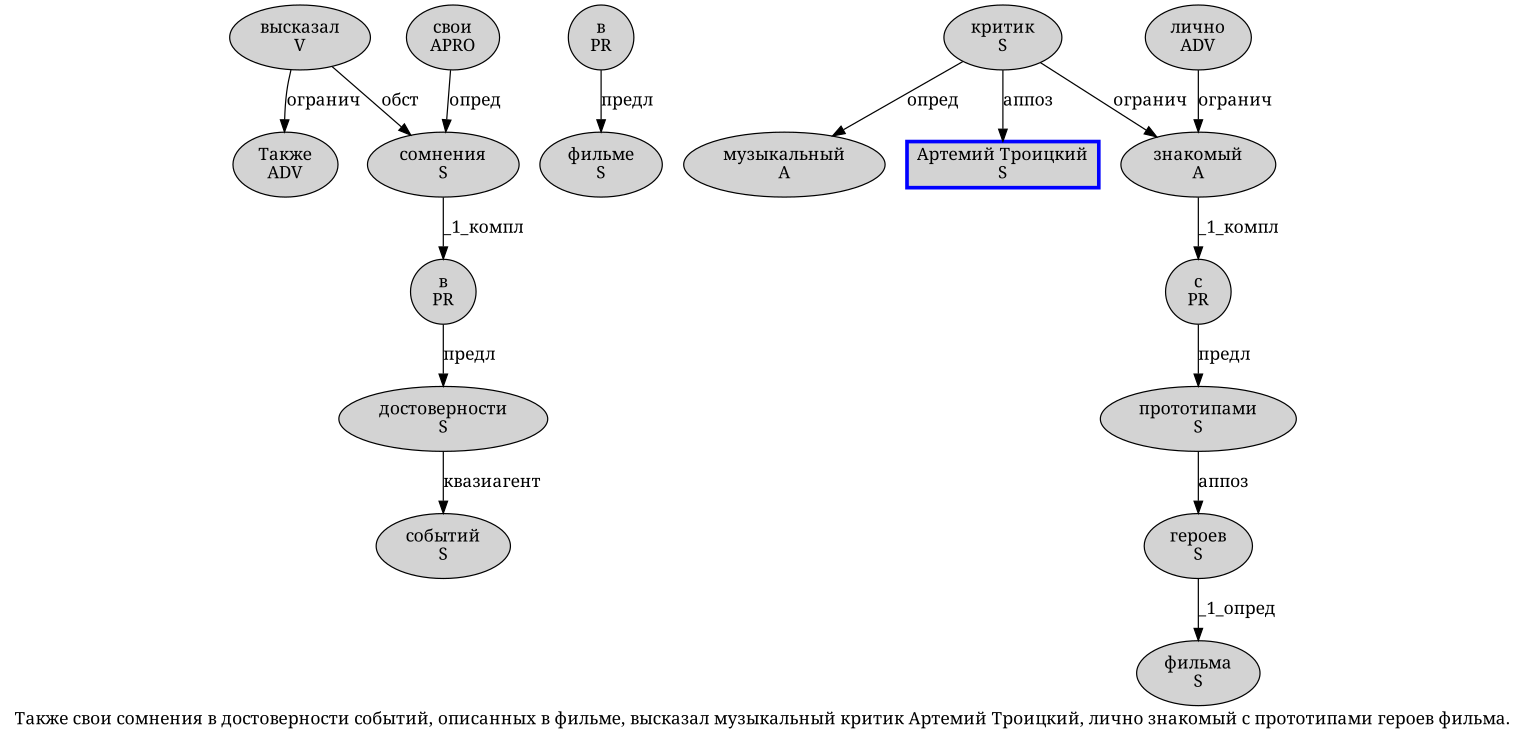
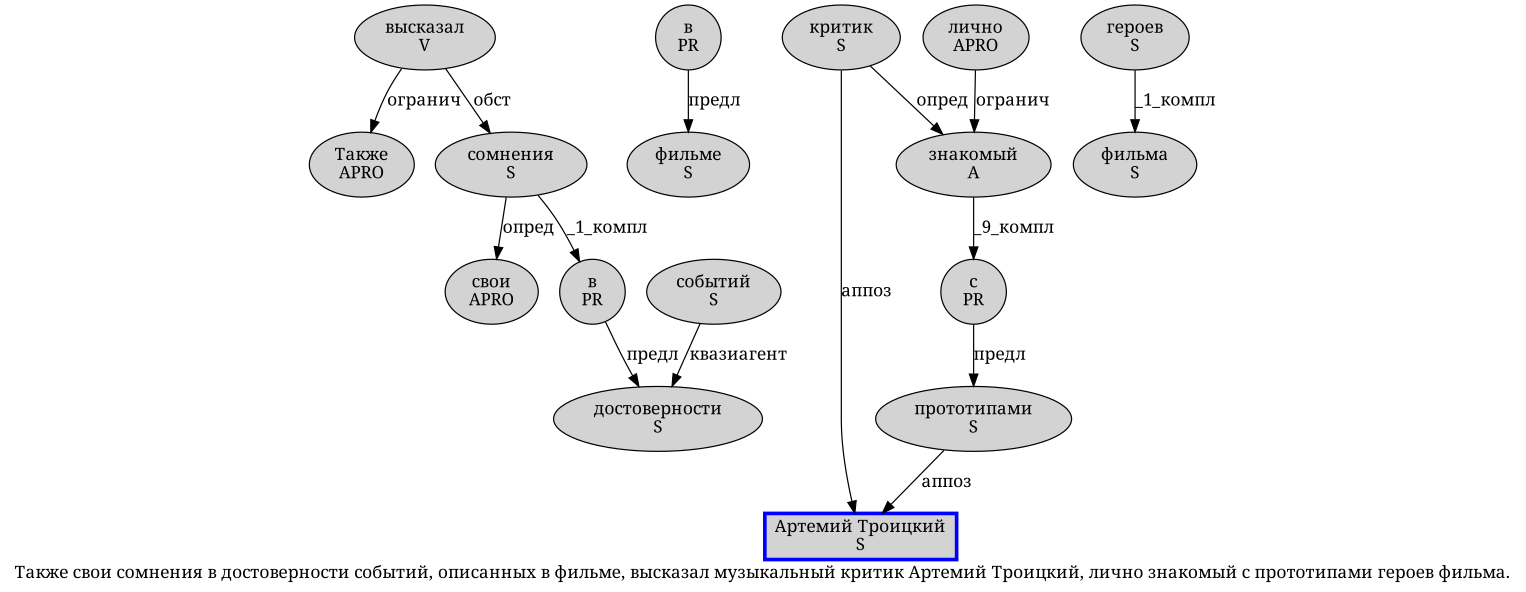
(1198, 37) -> (976, 37)
(449, 95) -> (502, 222)
(1150, 101) -> (943, 101)
(285, 165) -> (362, 165)
(784, 165) -> none
(1239, 228) -> (1014, 228)
(443, 476) -> (689, 349)
(1198, 476) -> (917, 477)
(1237, 610) -> (1176, 101)
